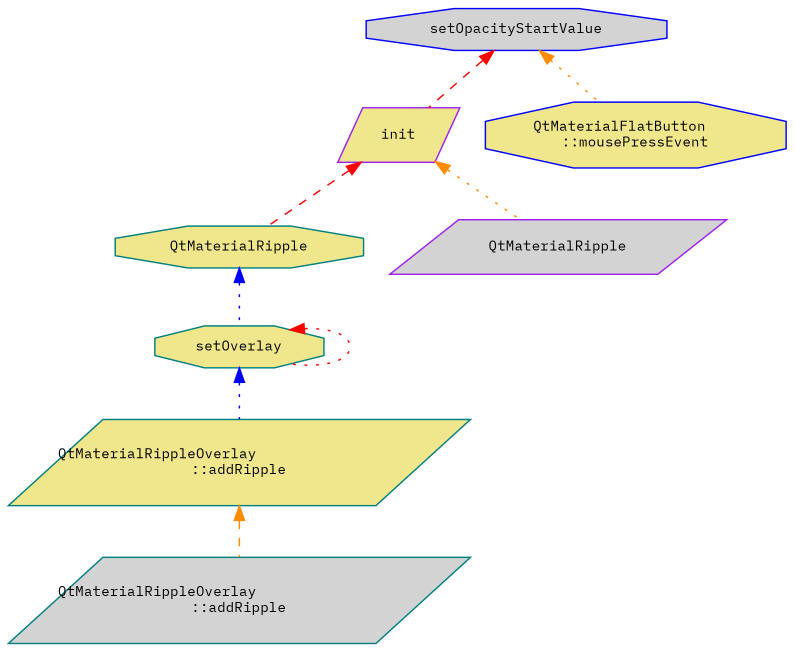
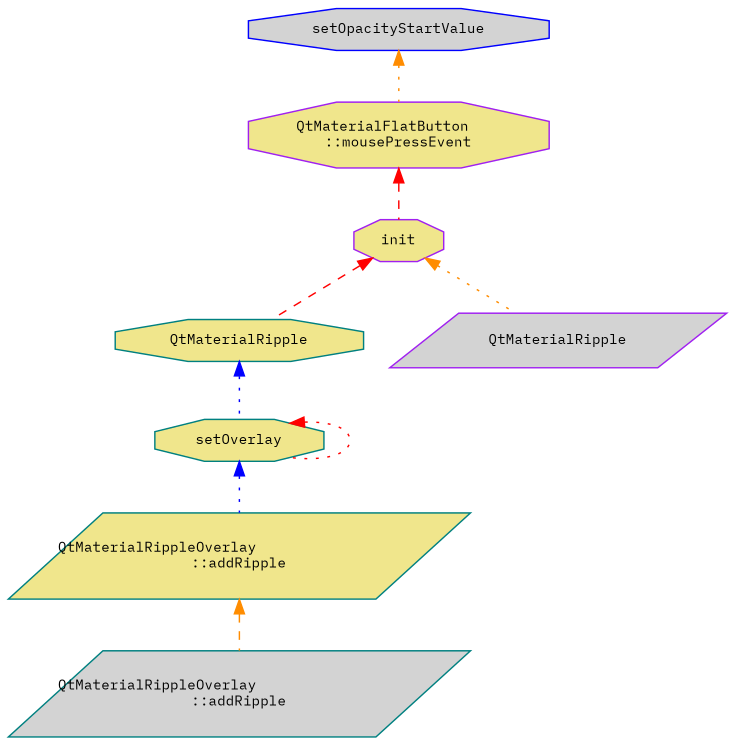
(456, 84) -> (399, 201)
(399, 135) -> (399, 241)
(636, 135) -> (399, 135)
